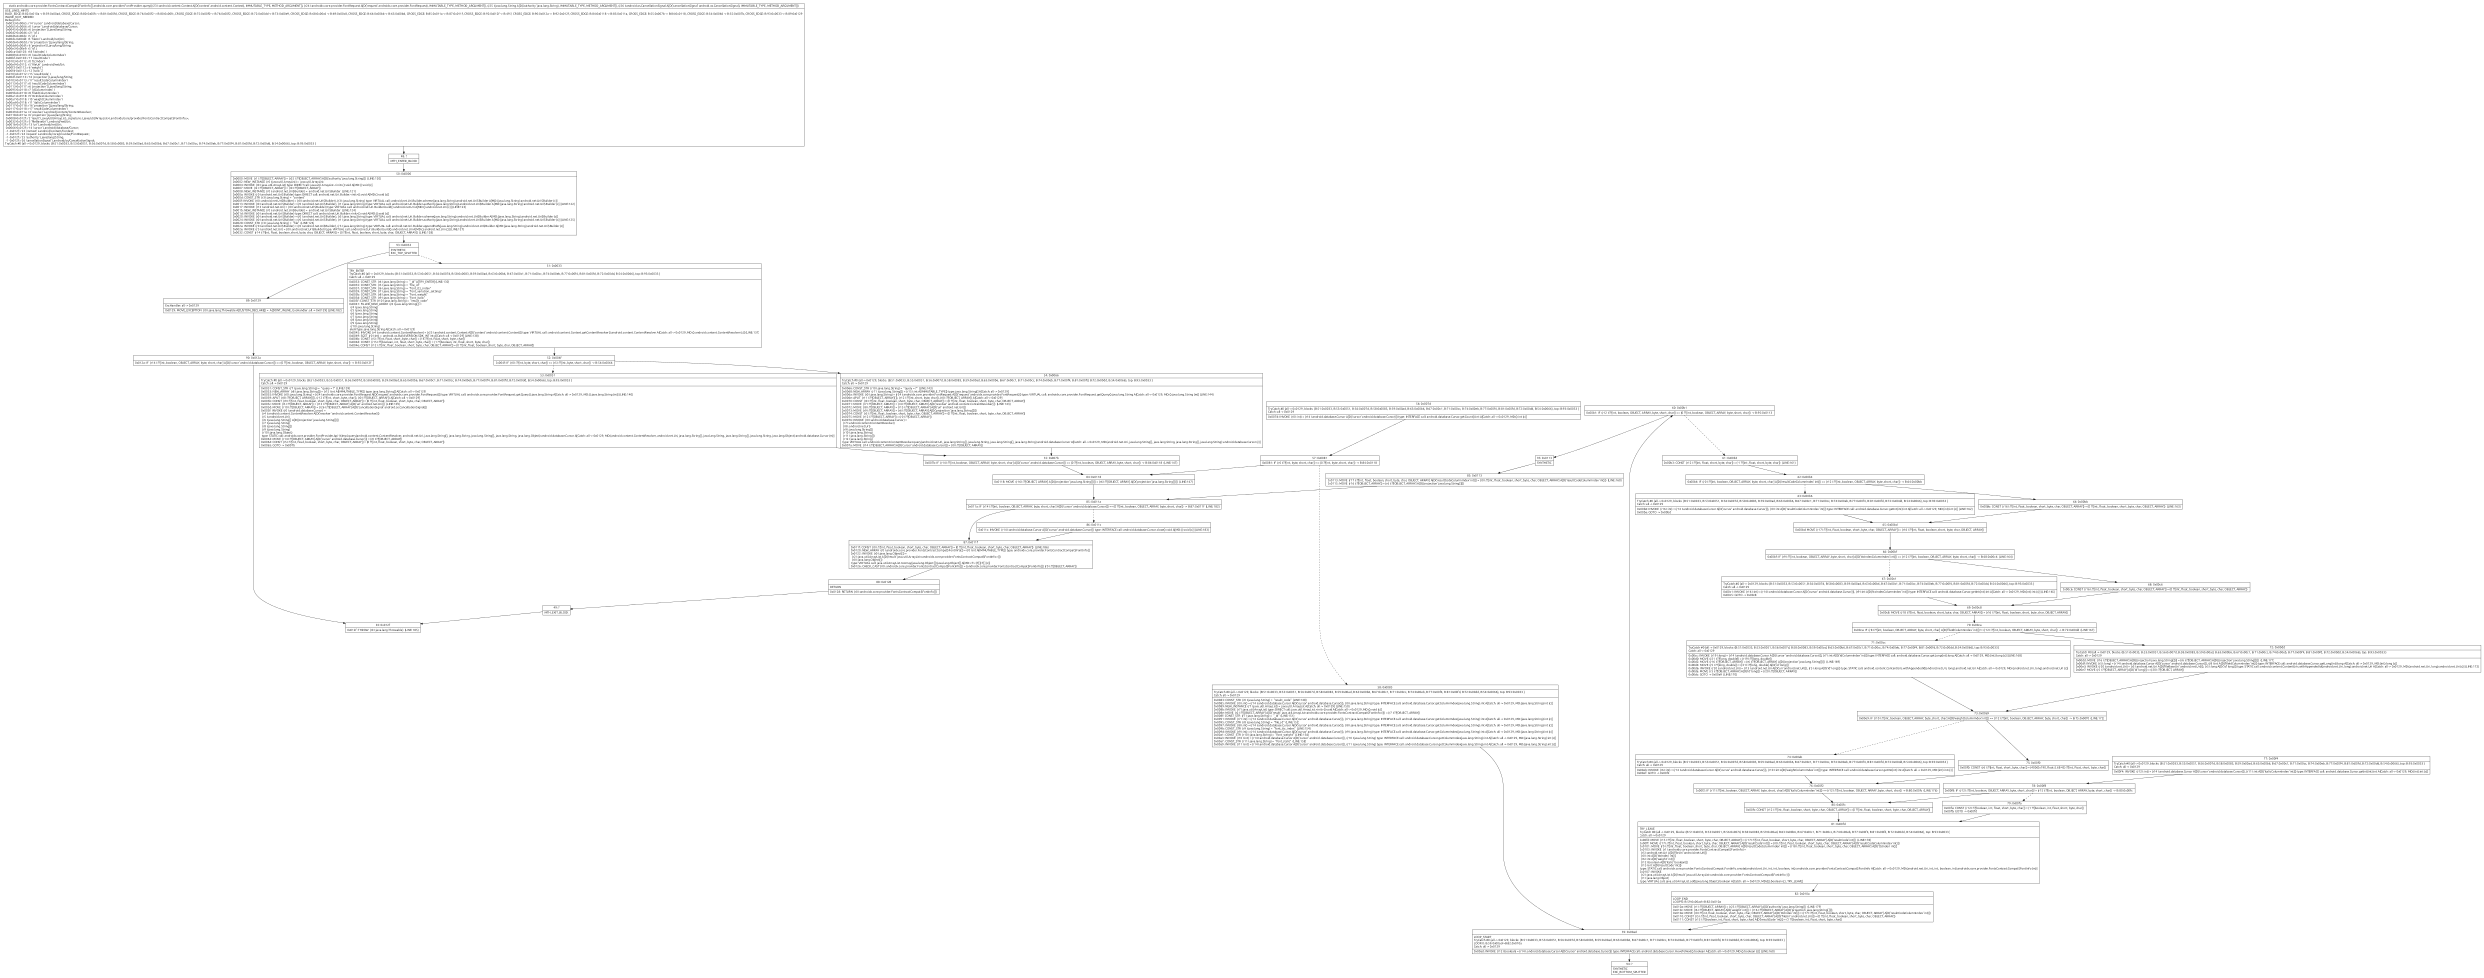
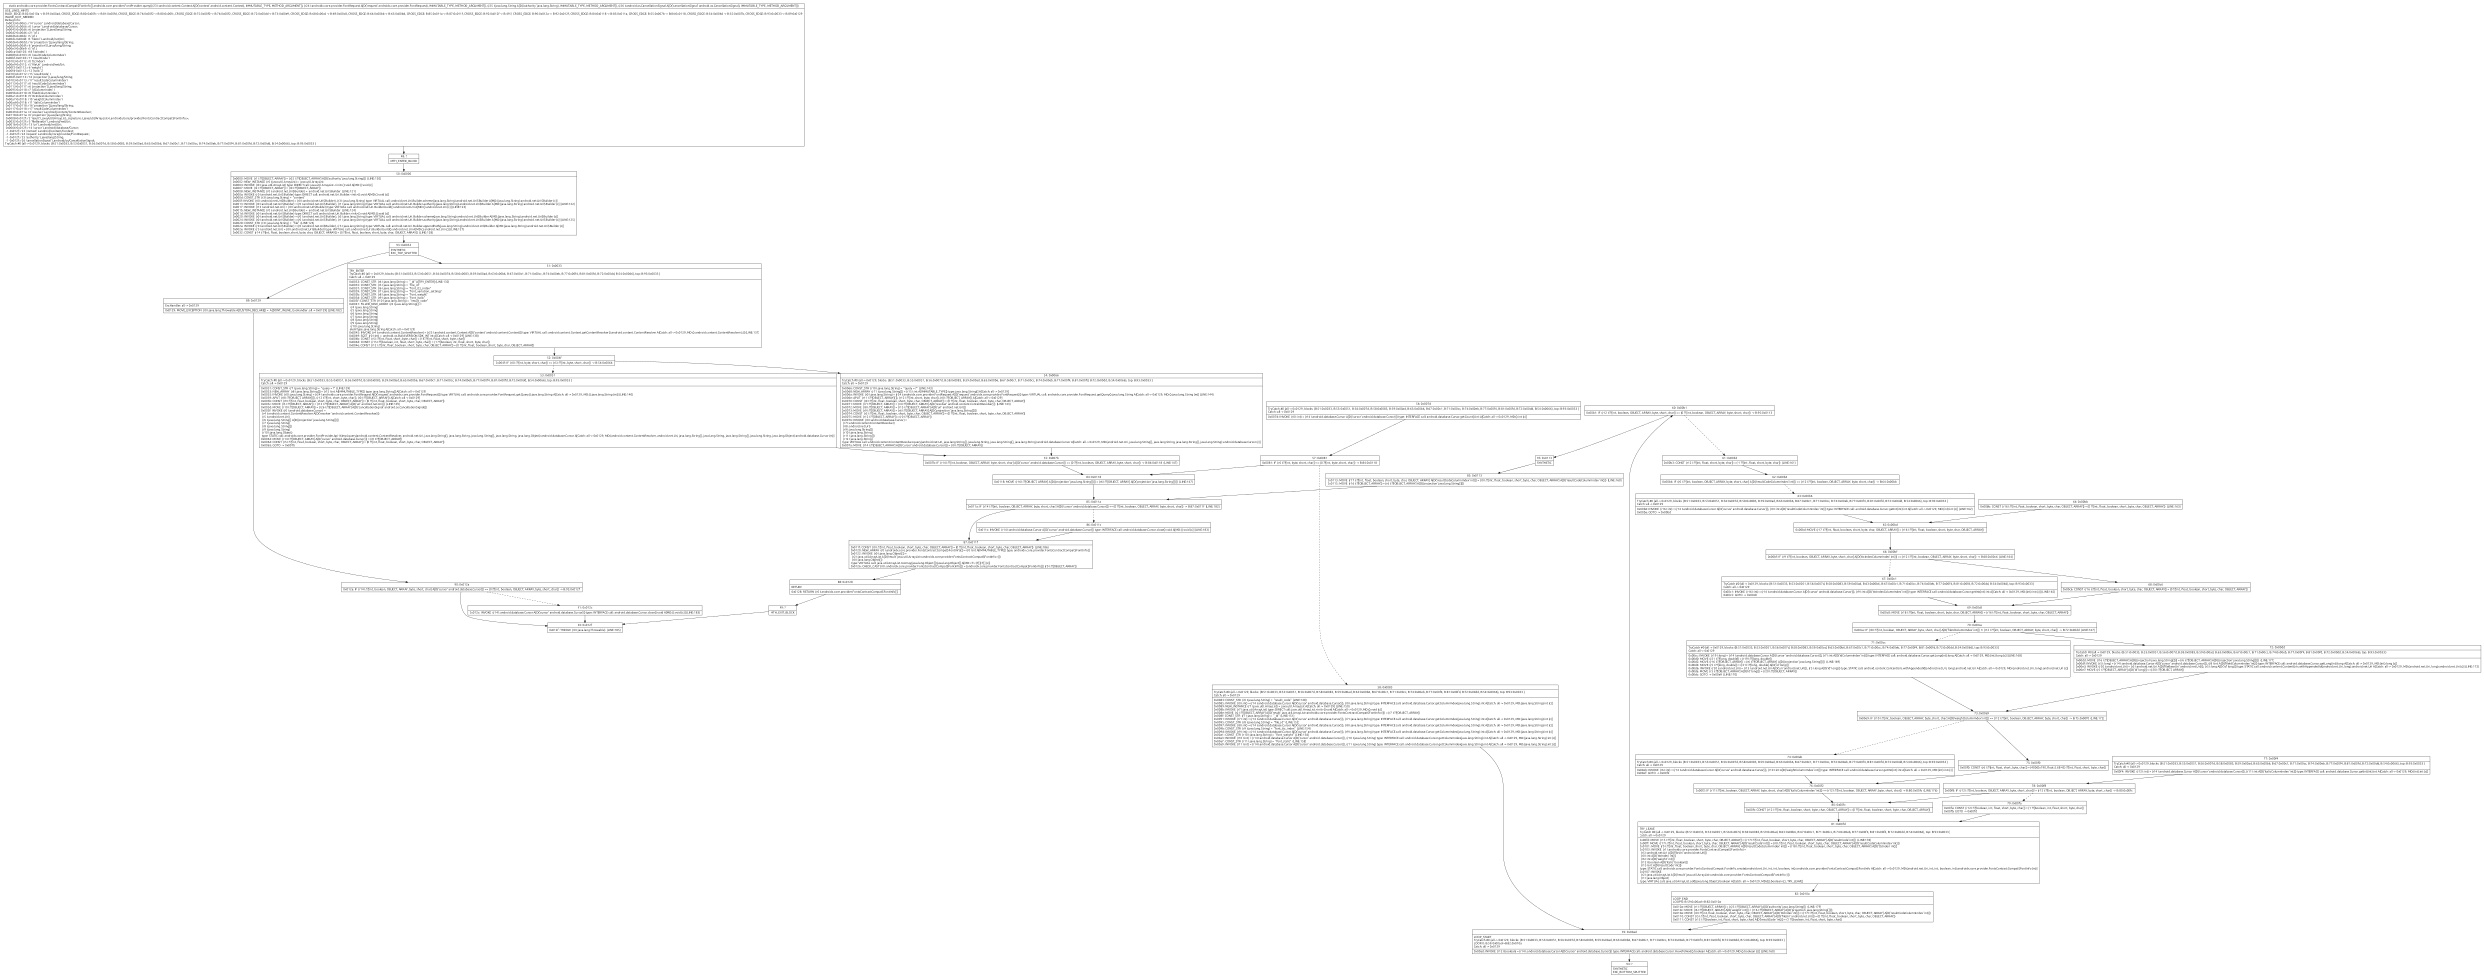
(429, 259) -> (429, 259)
(1950, 491) -> none
none -> (585, 610)
